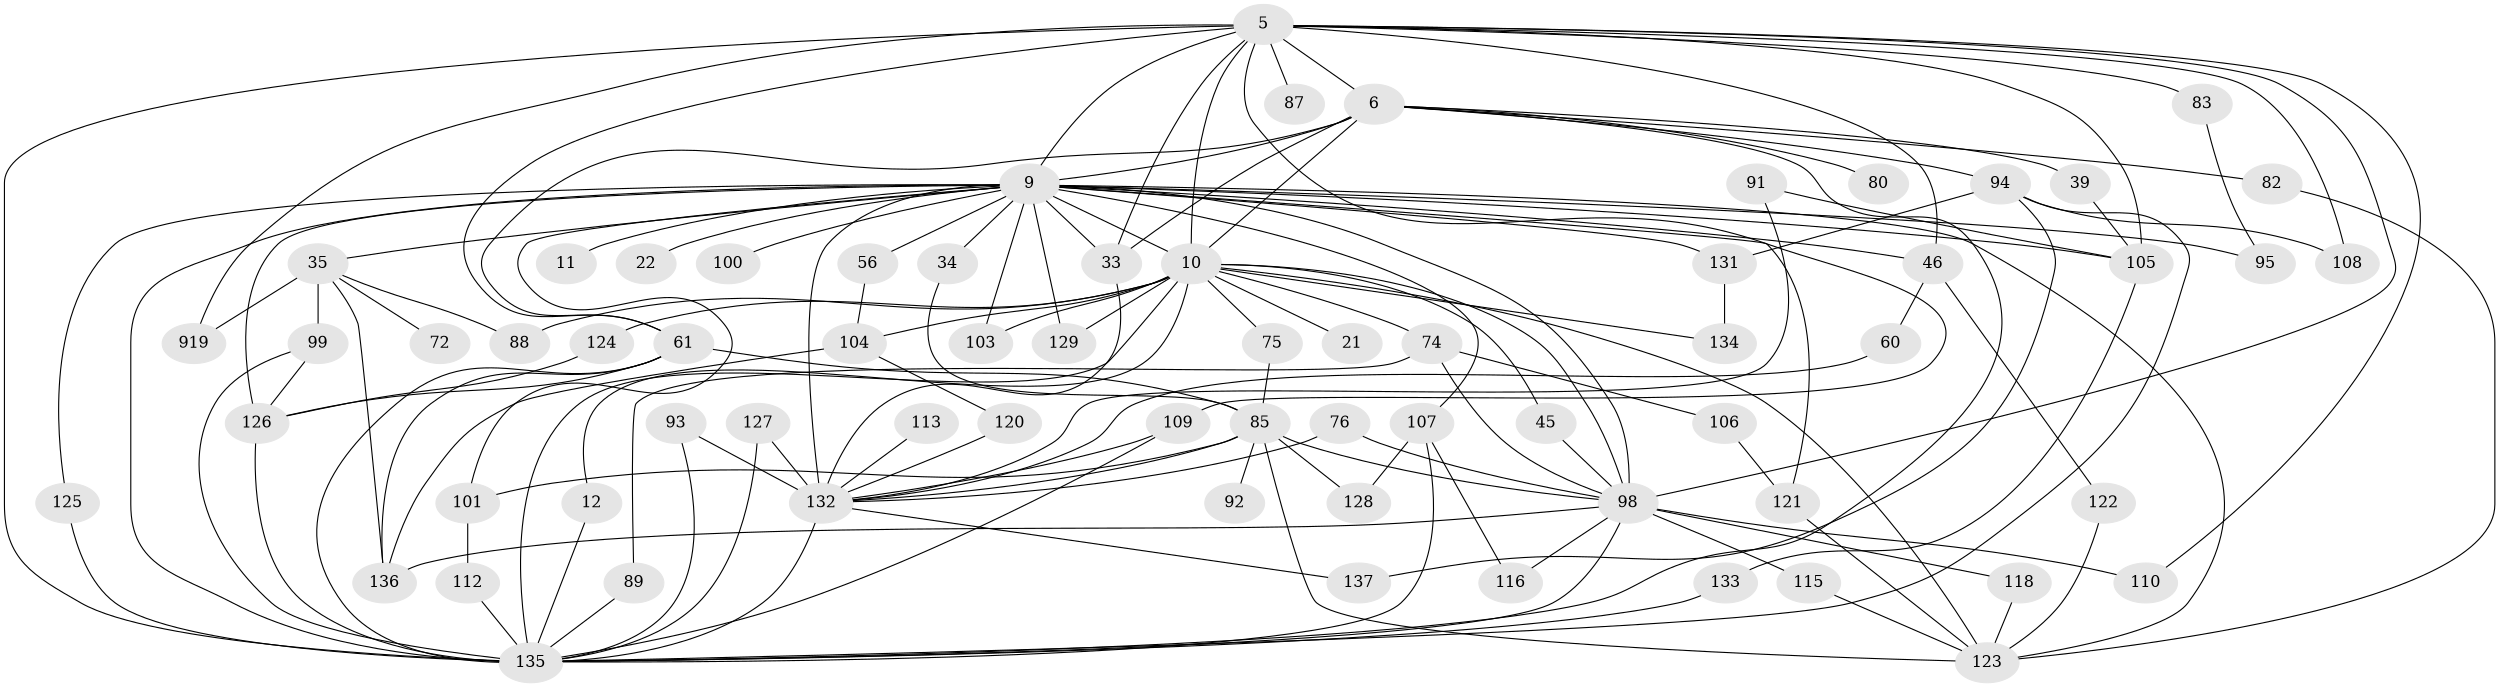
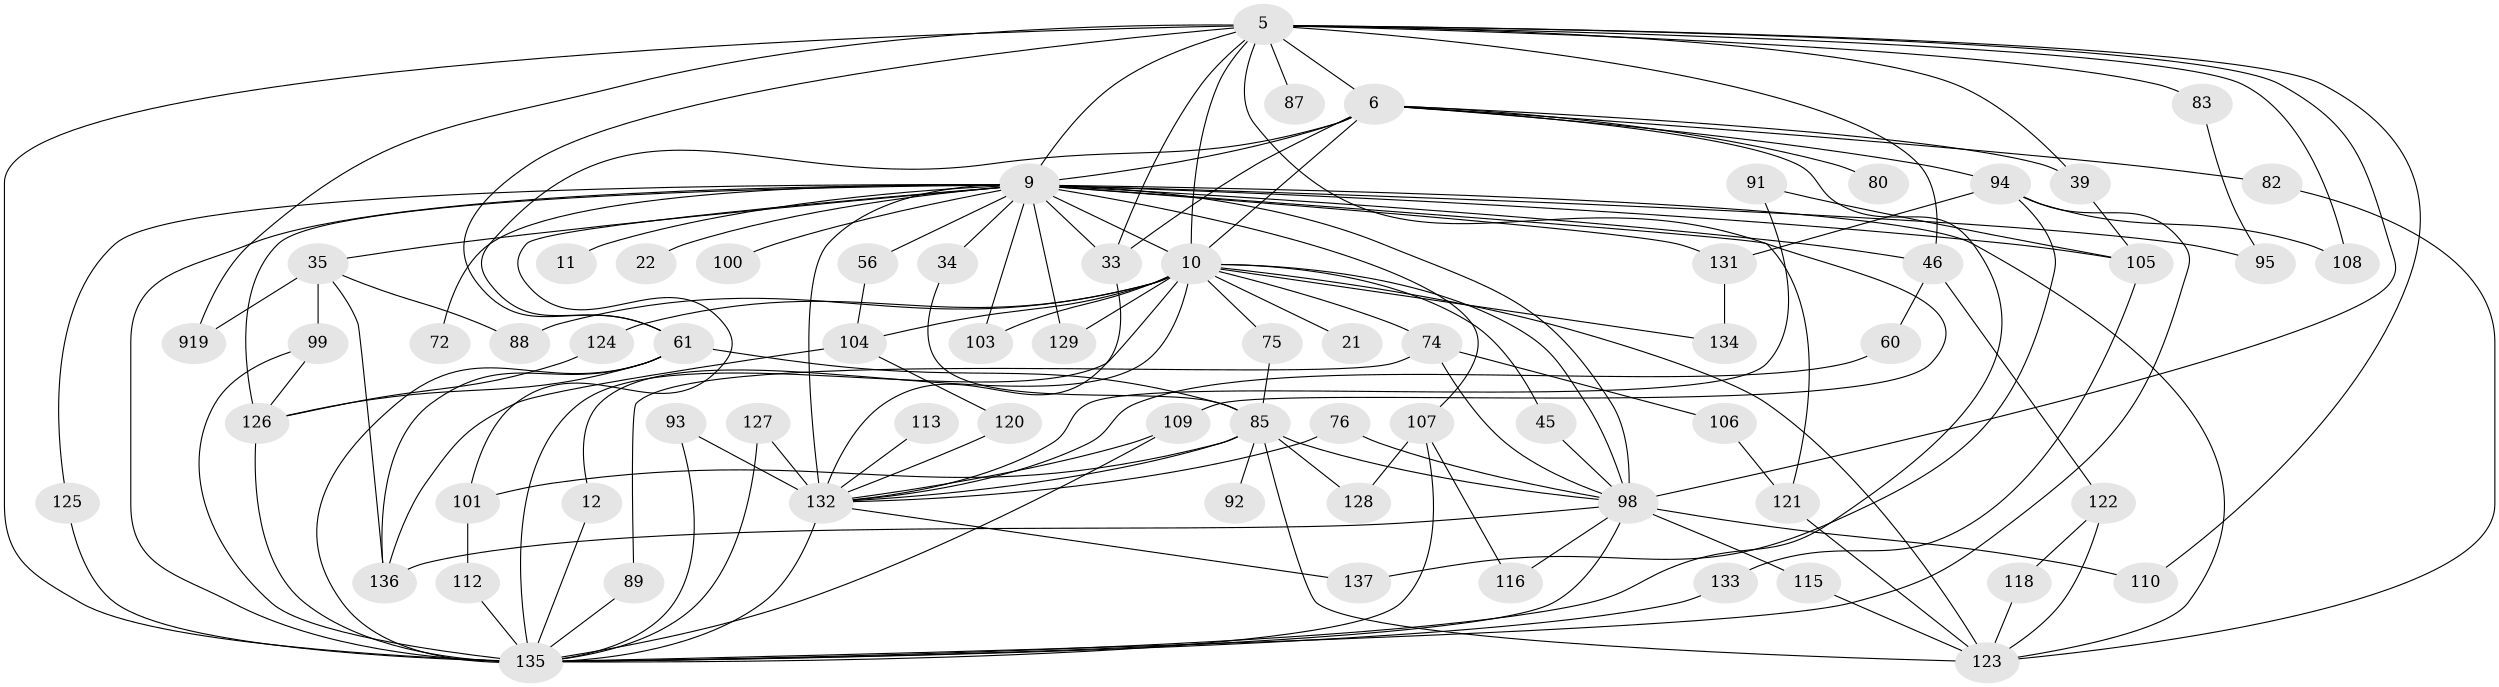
(1881, 60) -> (1815, 55)
(379, 304) -> (649, 201)
(1823, 543) -> (2061, 543)
